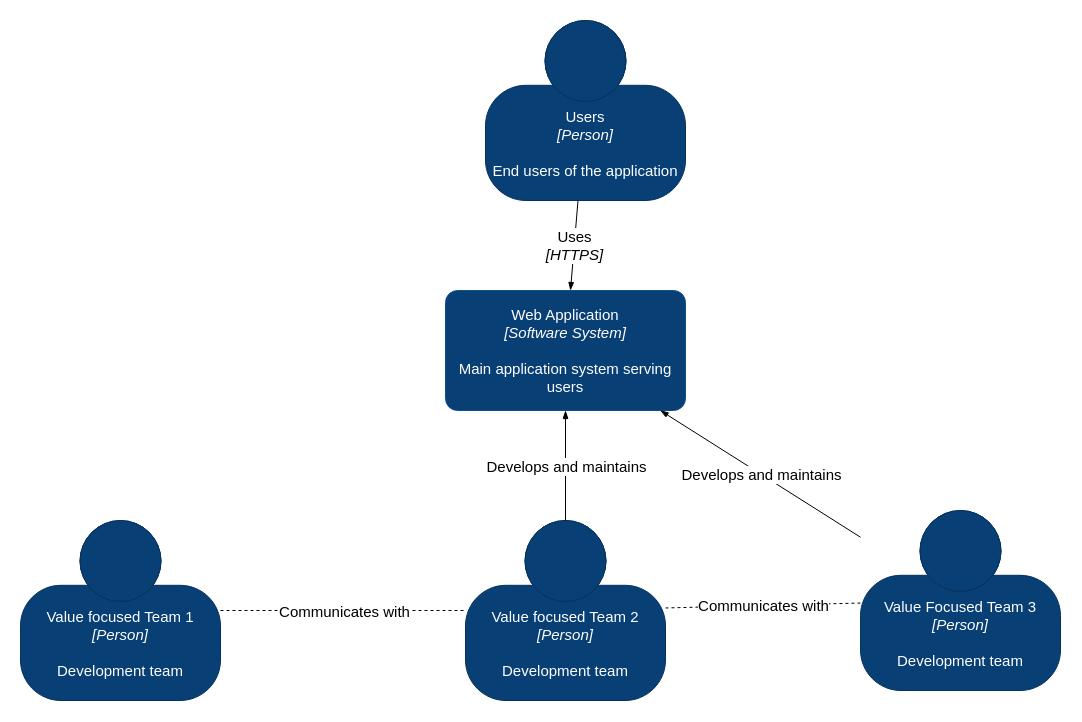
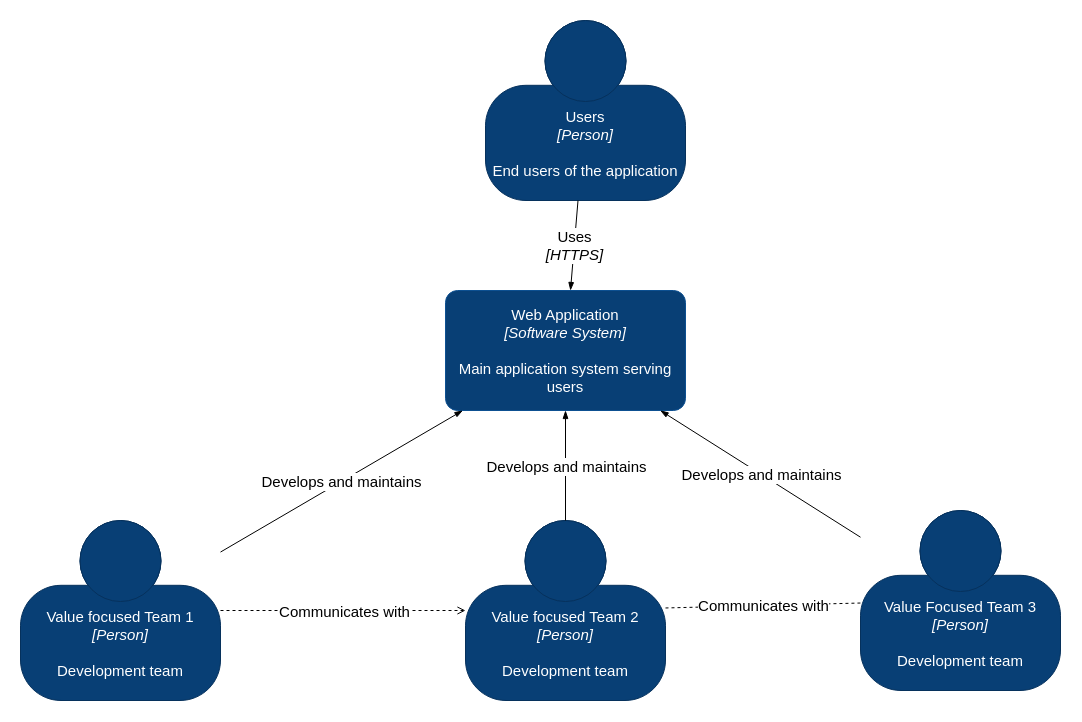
none -> (338, 483)
(462, 611) -> (460, 611)
